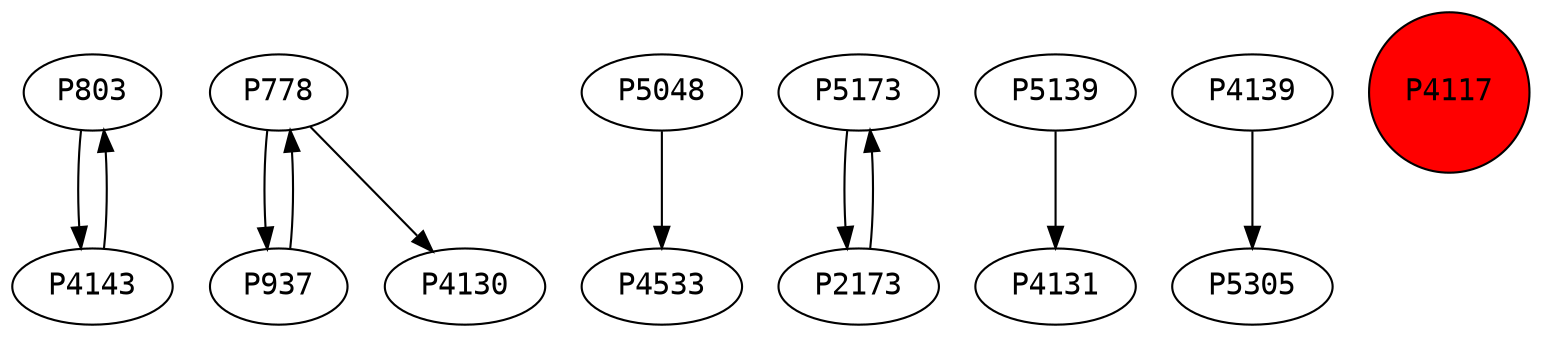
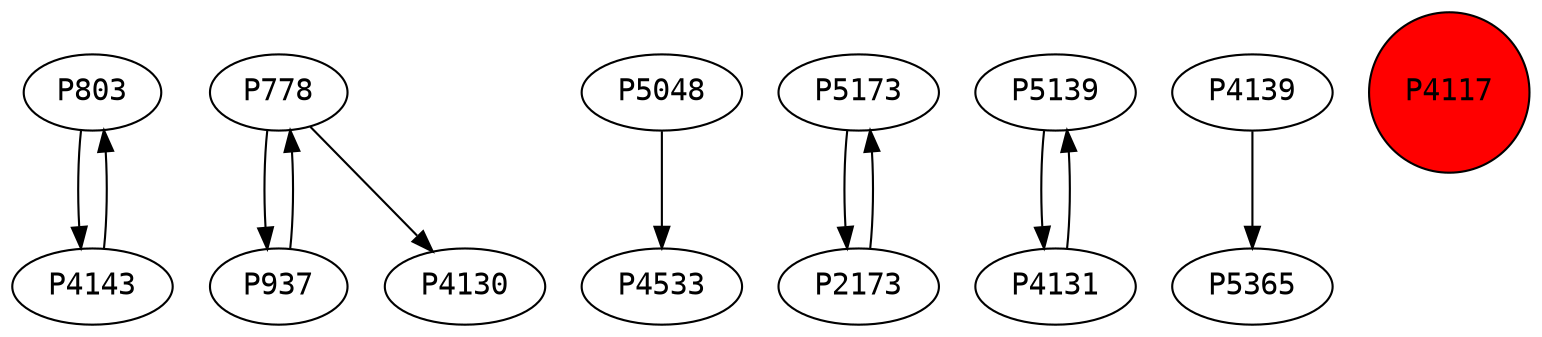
none -> (1070, 200)
(1252, 287) -> (1252, 287)
